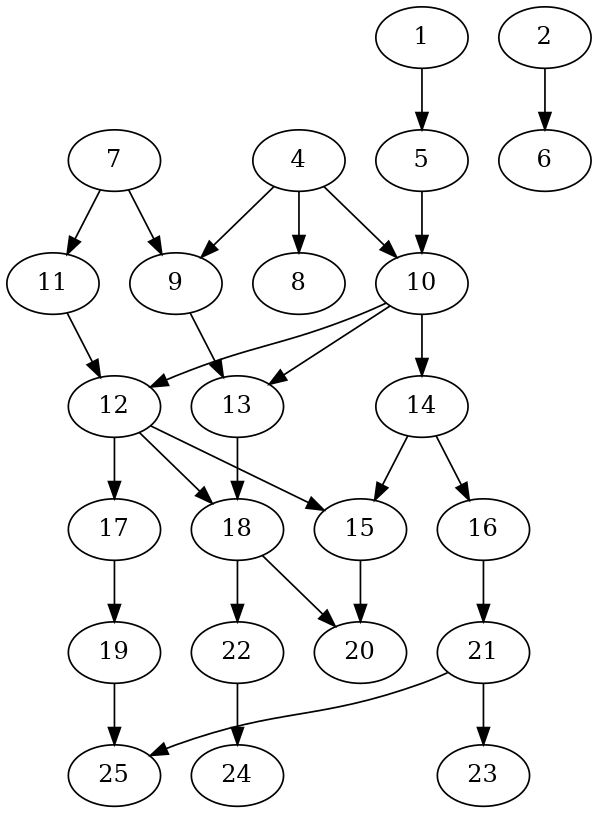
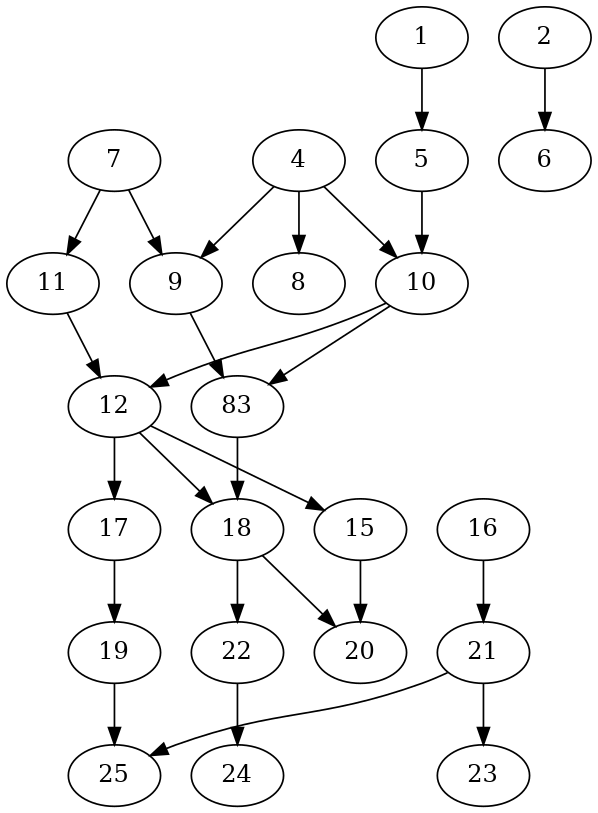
(237, 407) -> (237, 407)
(422, 407) -> none
